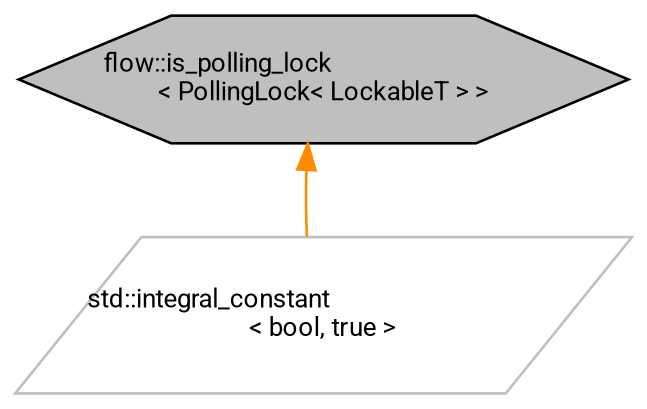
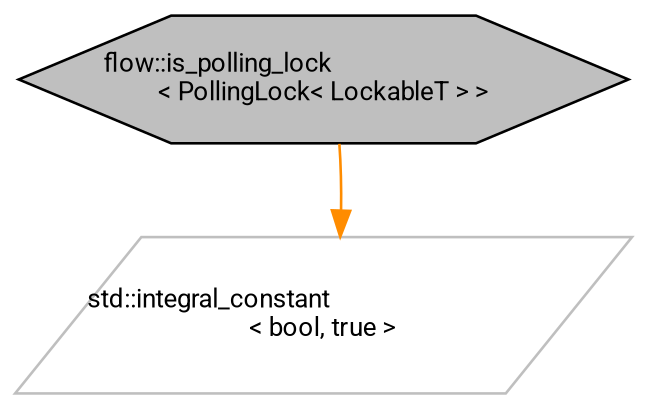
(306, 204) -> (341, 177)
